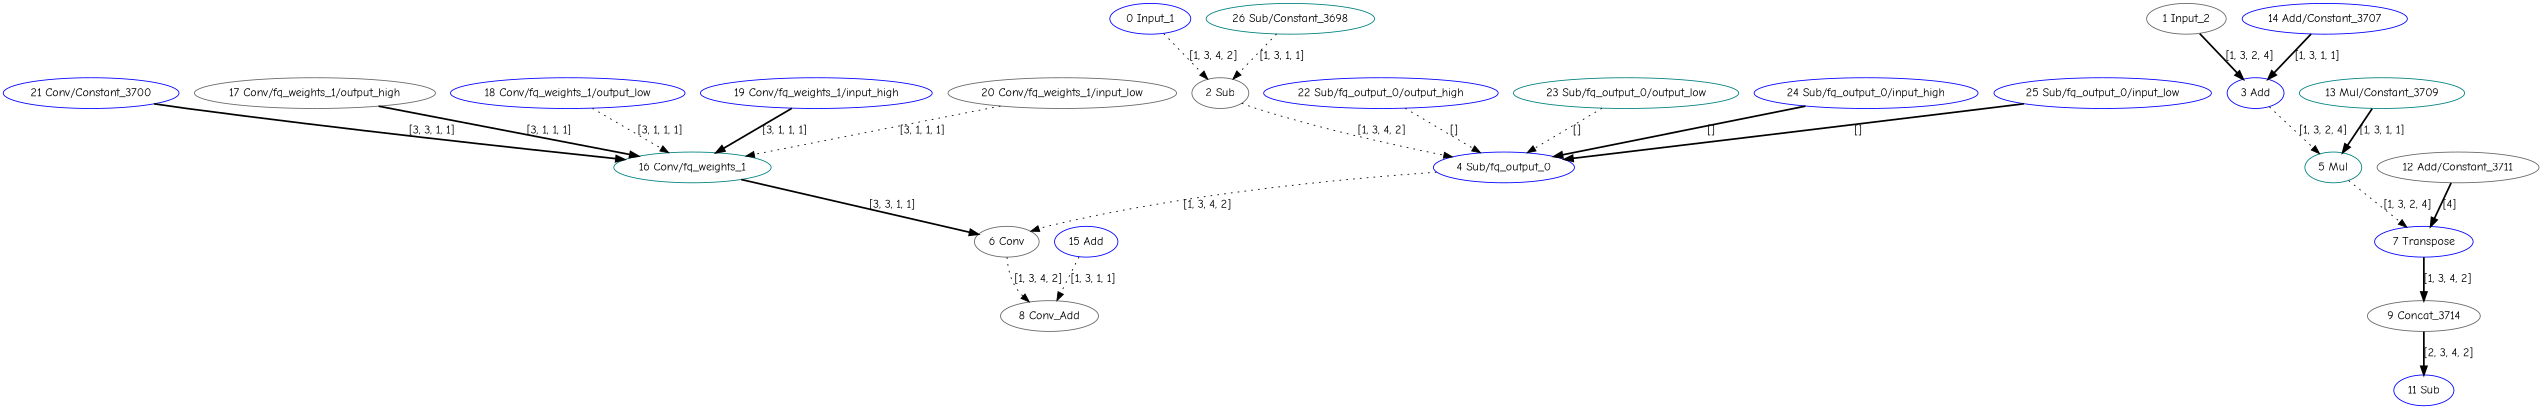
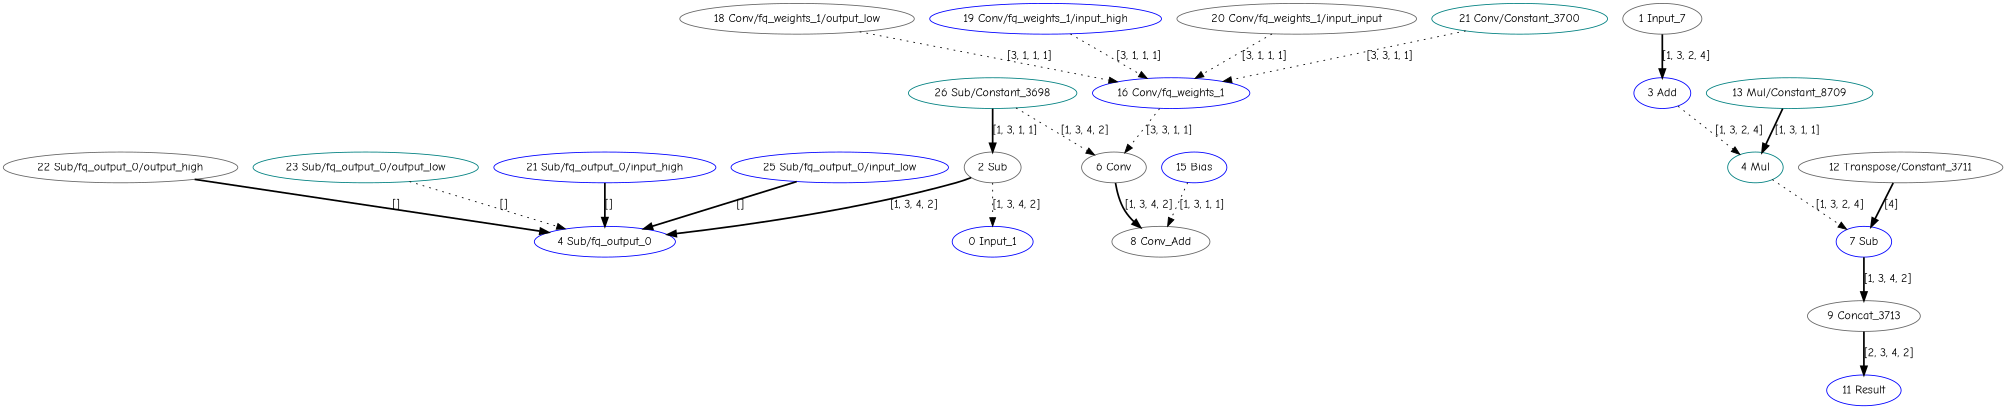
(2186, 19) -> (1662, 19)
(2325, 19) -> none
(1183, 53) -> (993, 200)
(1258, 53) -> (993, 126)
(91, 93) -> (1520, 19)
(315, 93) -> none
(568, 93) -> (797, 19)
(1062, 93) -> (1297, 19)
(1381, 93) -> (121, 167)
(1866, 93) -> (605, 167)
(2382, 93) -> (1790, 93)
(758, 128) -> (1105, 54)
(1439, 128) -> (367, 205)
(1342, 132) -> (825, 212)
(385, 133) -> (1349, 55)
(692, 167) -> (1171, 93)
(2333, 167) -> (1755, 167)
(2458, 167) -> (1901, 167)
(1237, 192) -> (1052, 129)
(855, 206) -> (1145, 127)
(1086, 242) -> (1194, 167)
(2424, 242) -> (1864, 242)
(1011, 278) -> (1121, 204)
(2424, 316) -> (1864, 316)
(2424, 390) -> (1864, 390)
